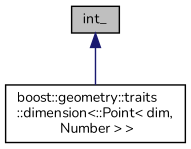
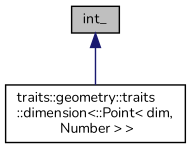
(95, 114) -> (95, 114)
